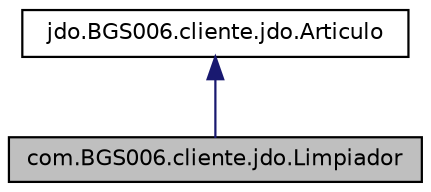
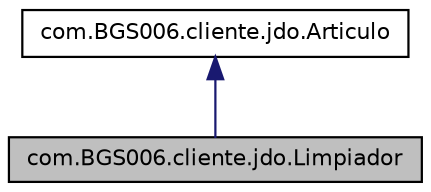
(215, 33) -> (215, 33)
